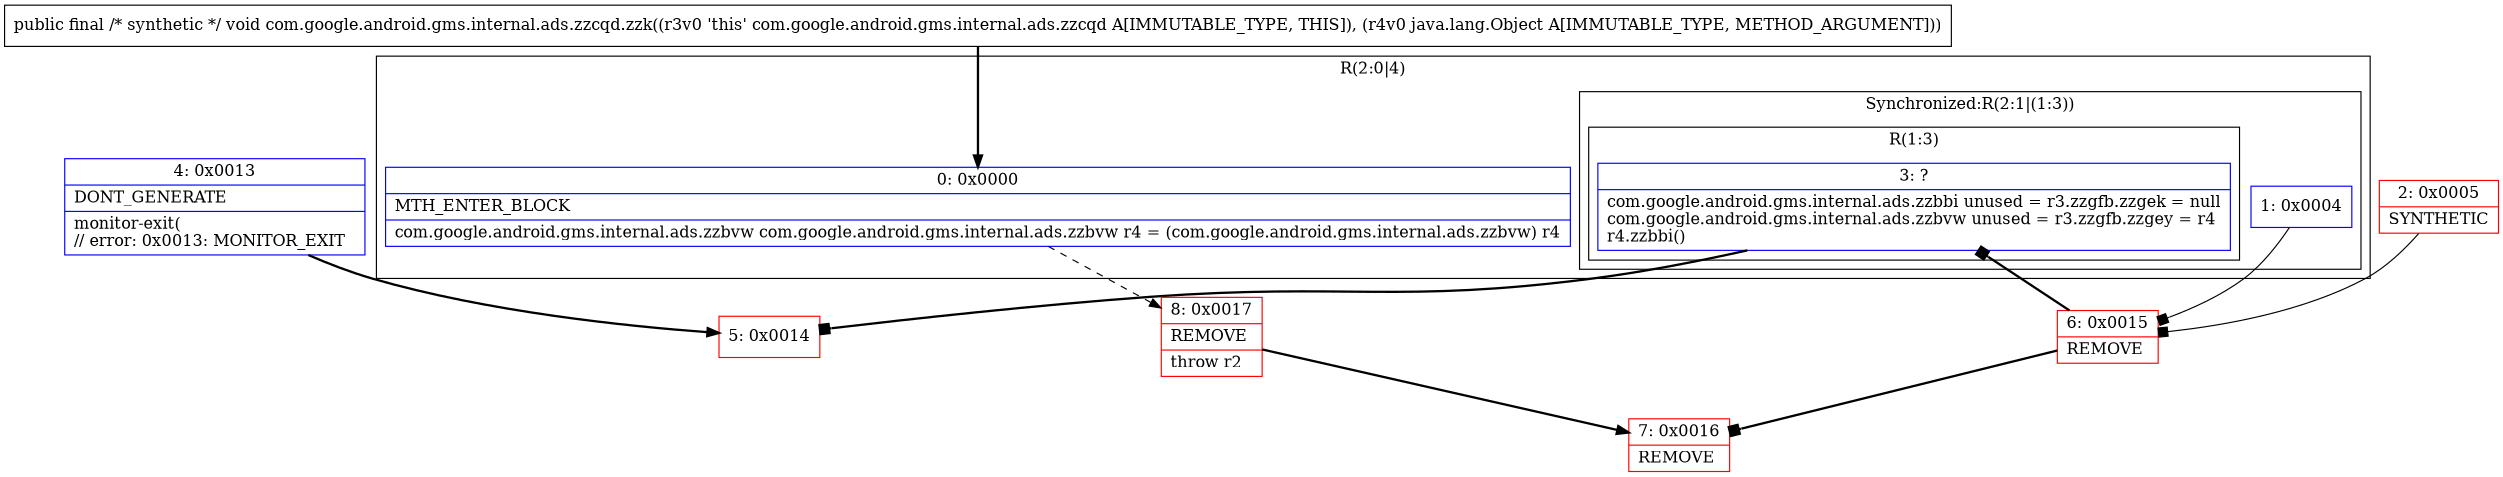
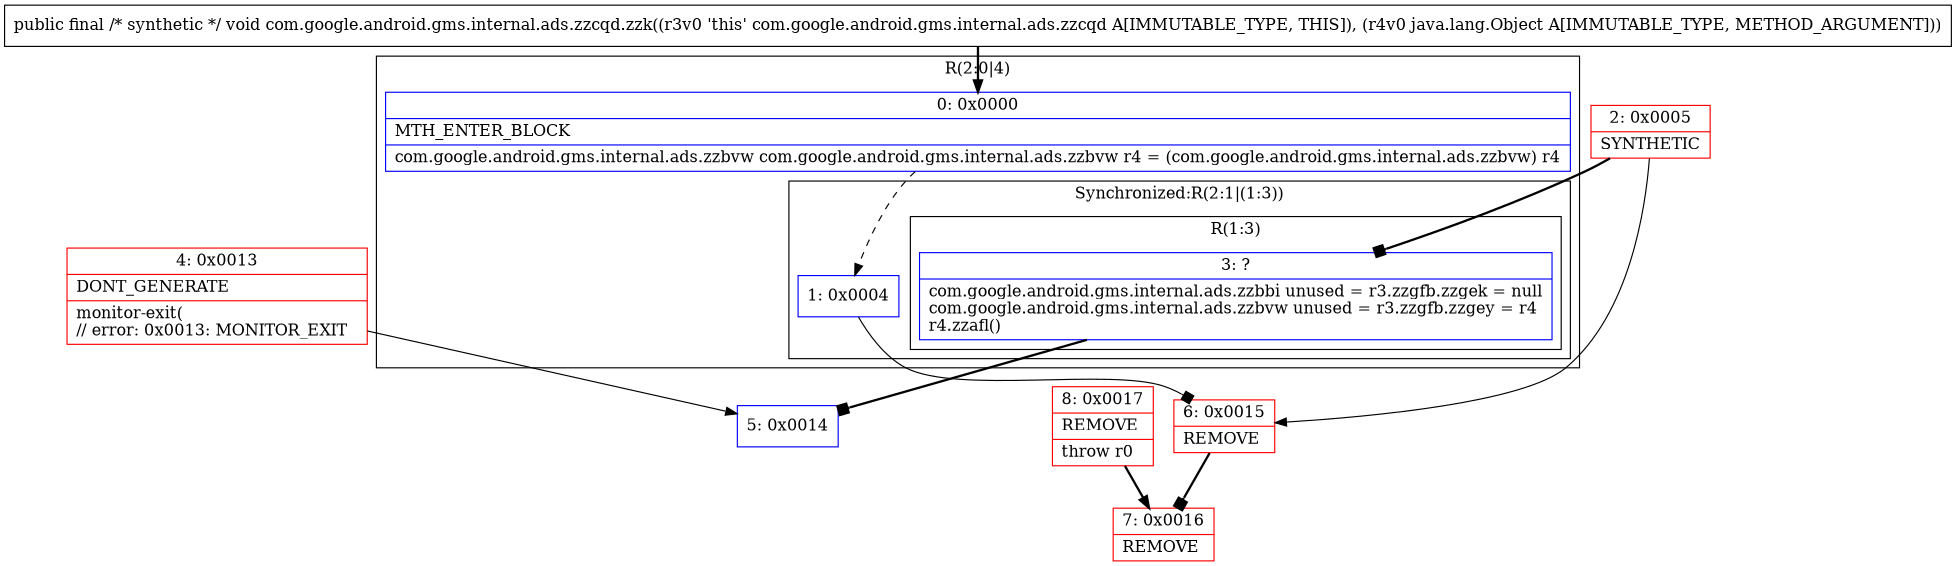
(215, 207) -> (217, 296)
(1647, 237) -> (965, 326)
(1092, 270) -> (882, 215)
(2033, 286) -> (1500, 208)
(2304, 304) -> (1541, 381)
(505, 308) -> (564, 375)
(769, 337) -> (788, 426)
(1207, 363) -> (1098, 452)
